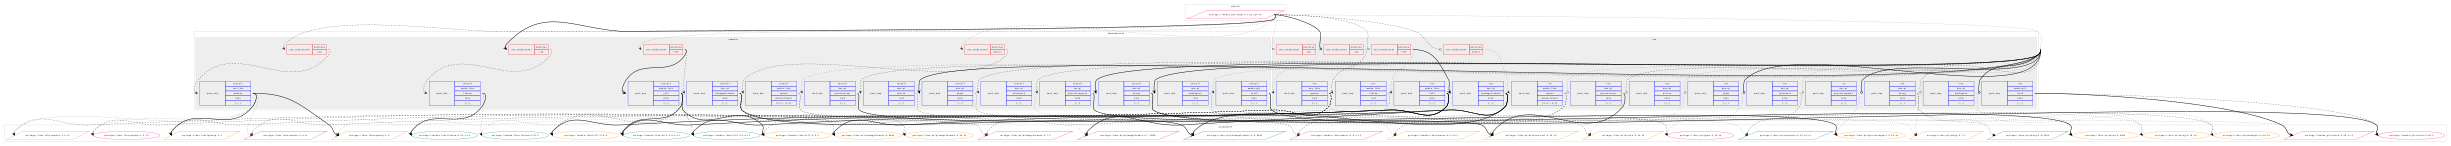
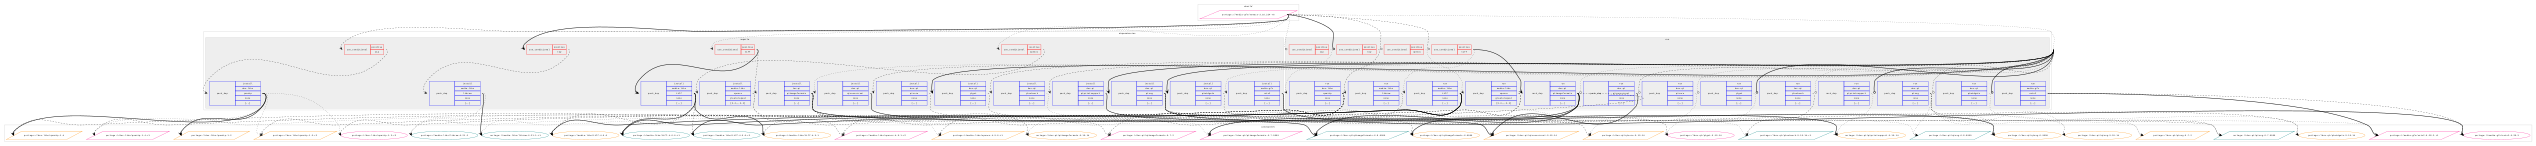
none -> (2254, 135)
